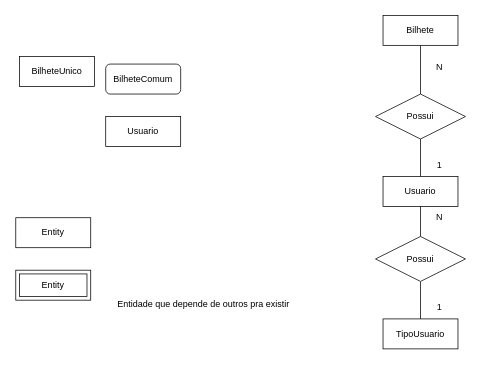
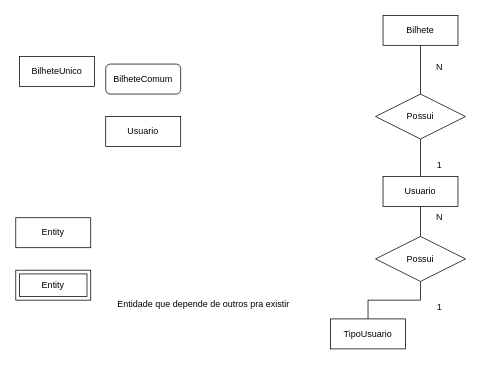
(420, 334) -> (368, 334)
